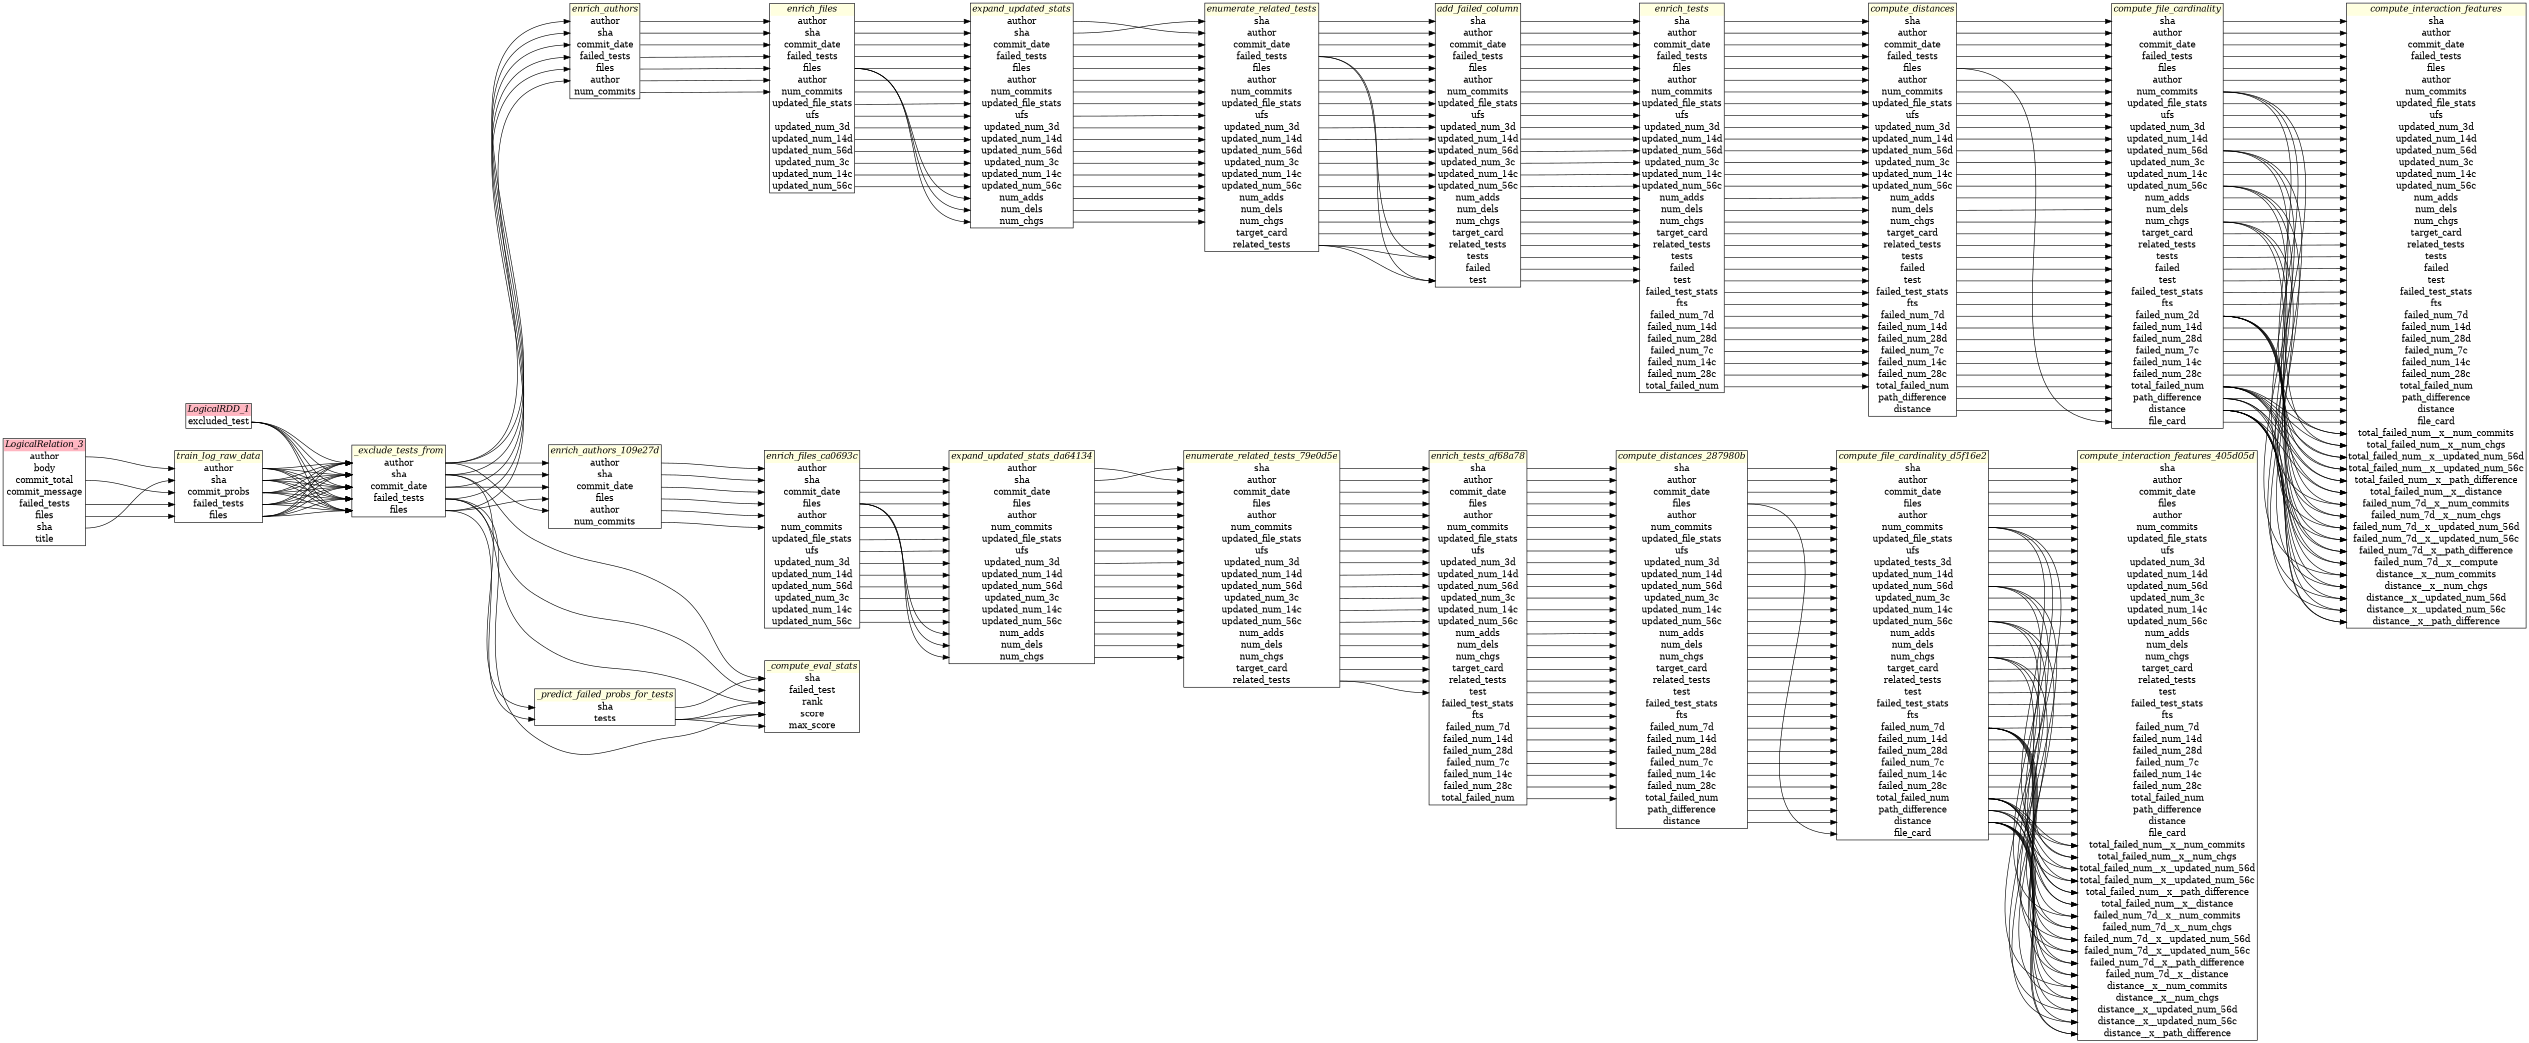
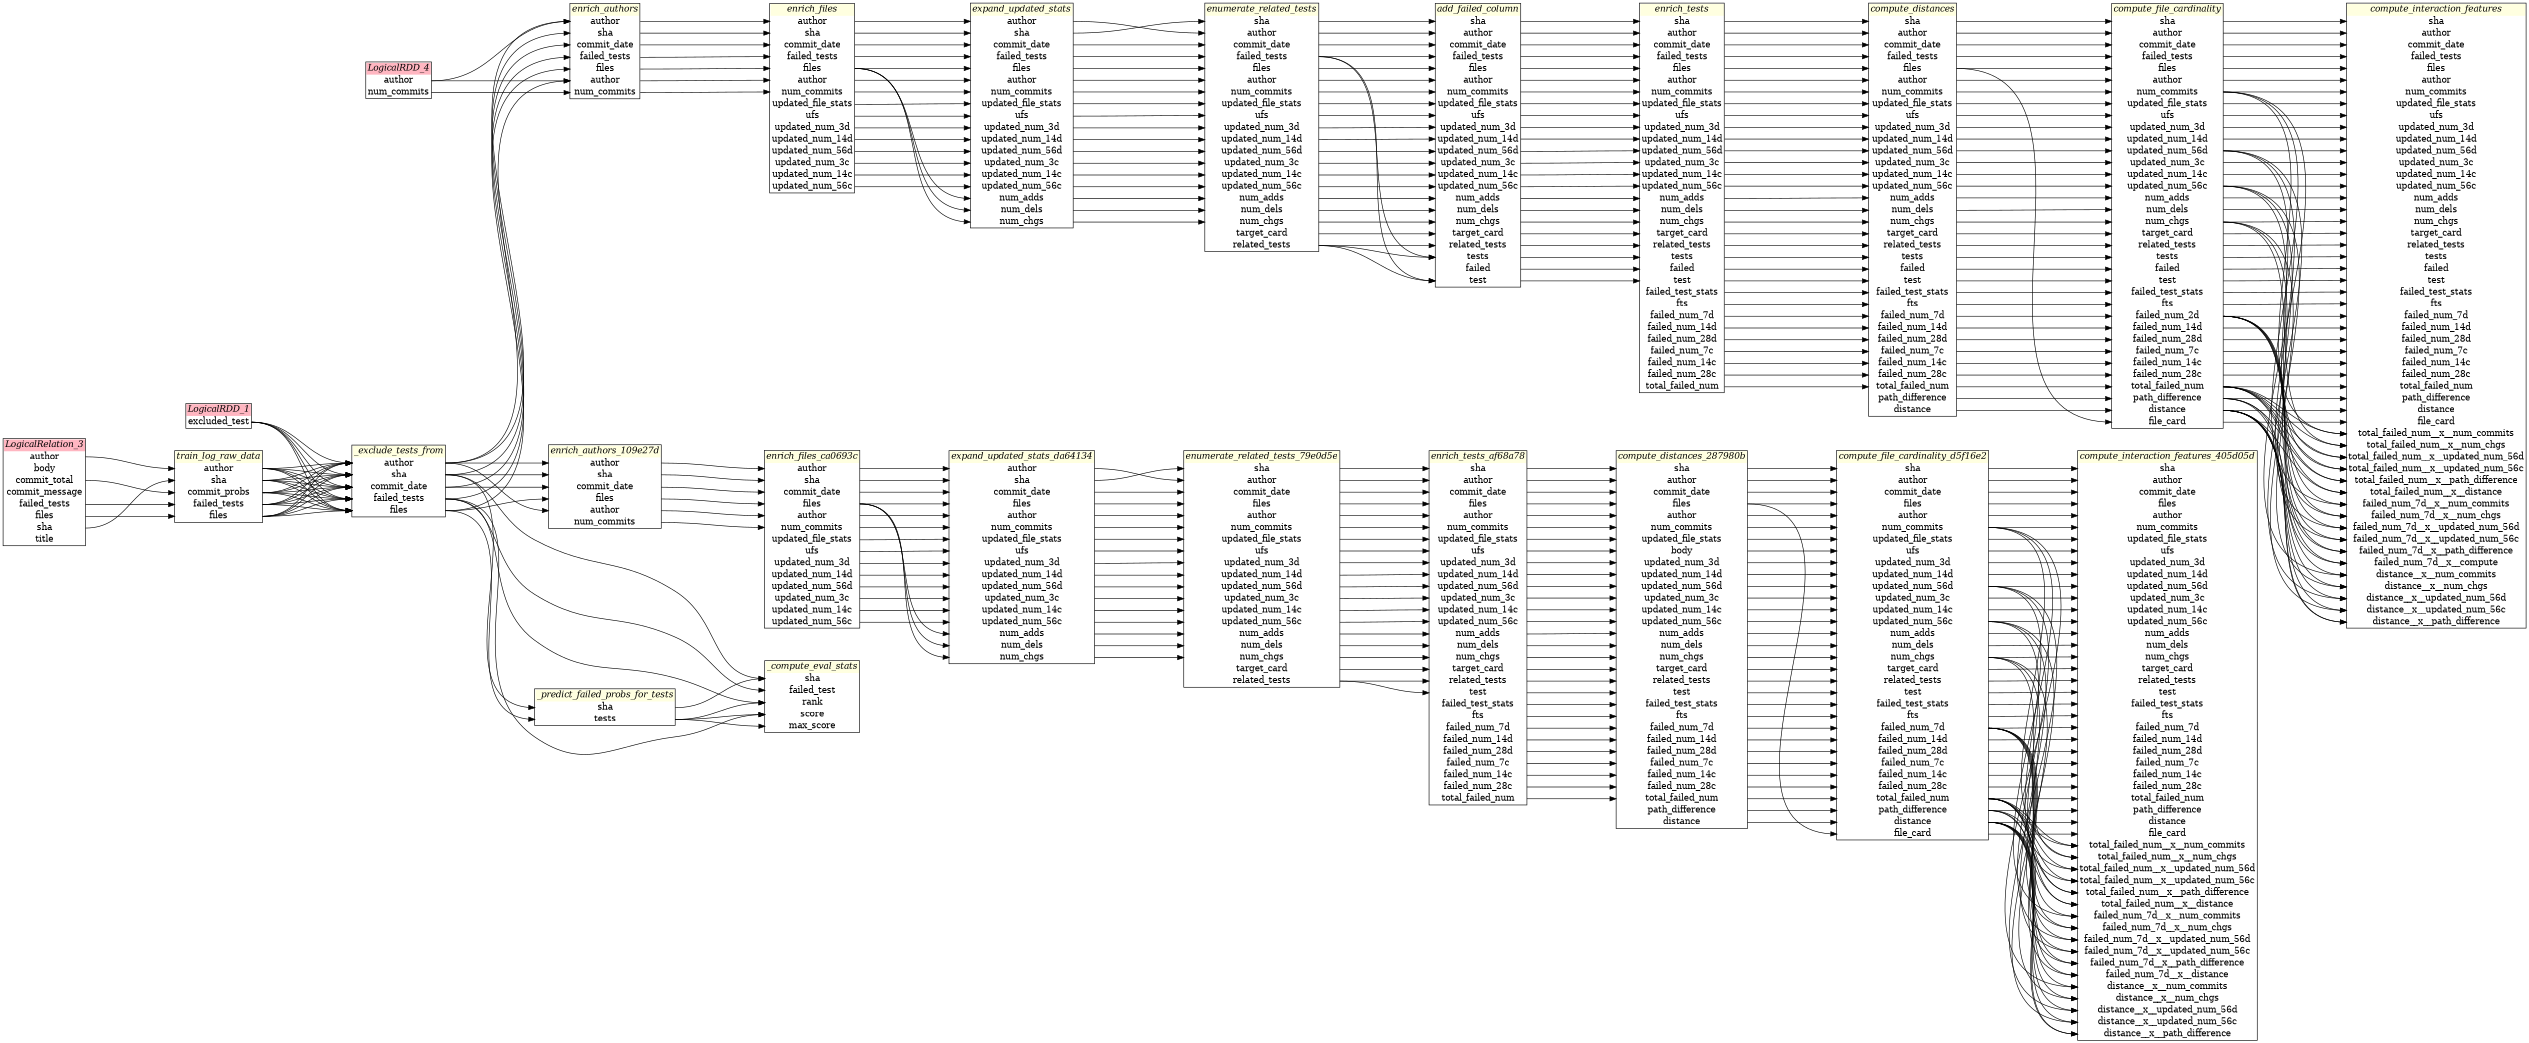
none -> (399, 80)
(1682, 551) -> (1682, 551)
(1913, 563) -> (1913, 563)
